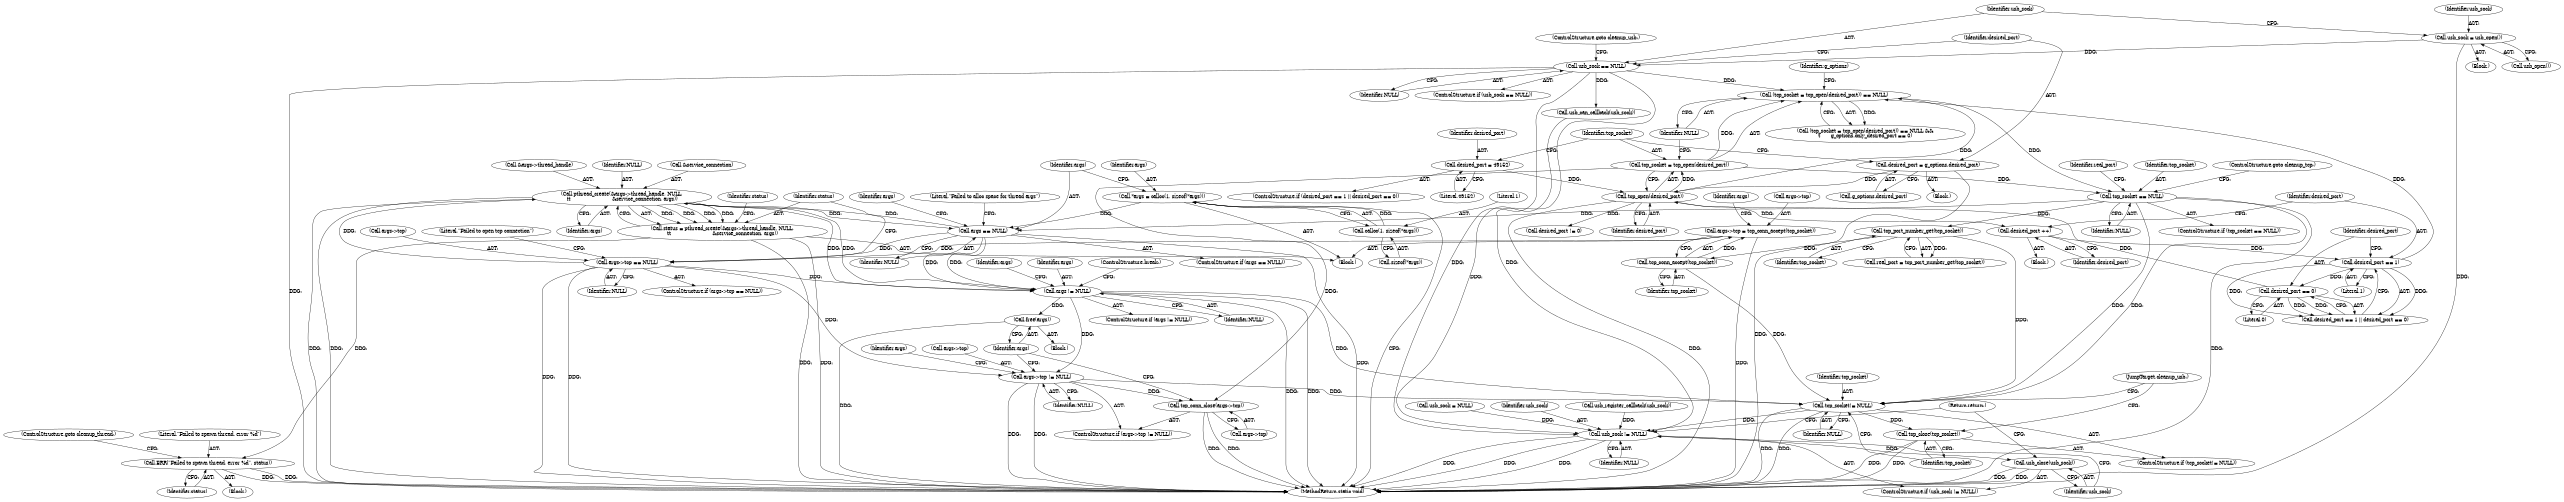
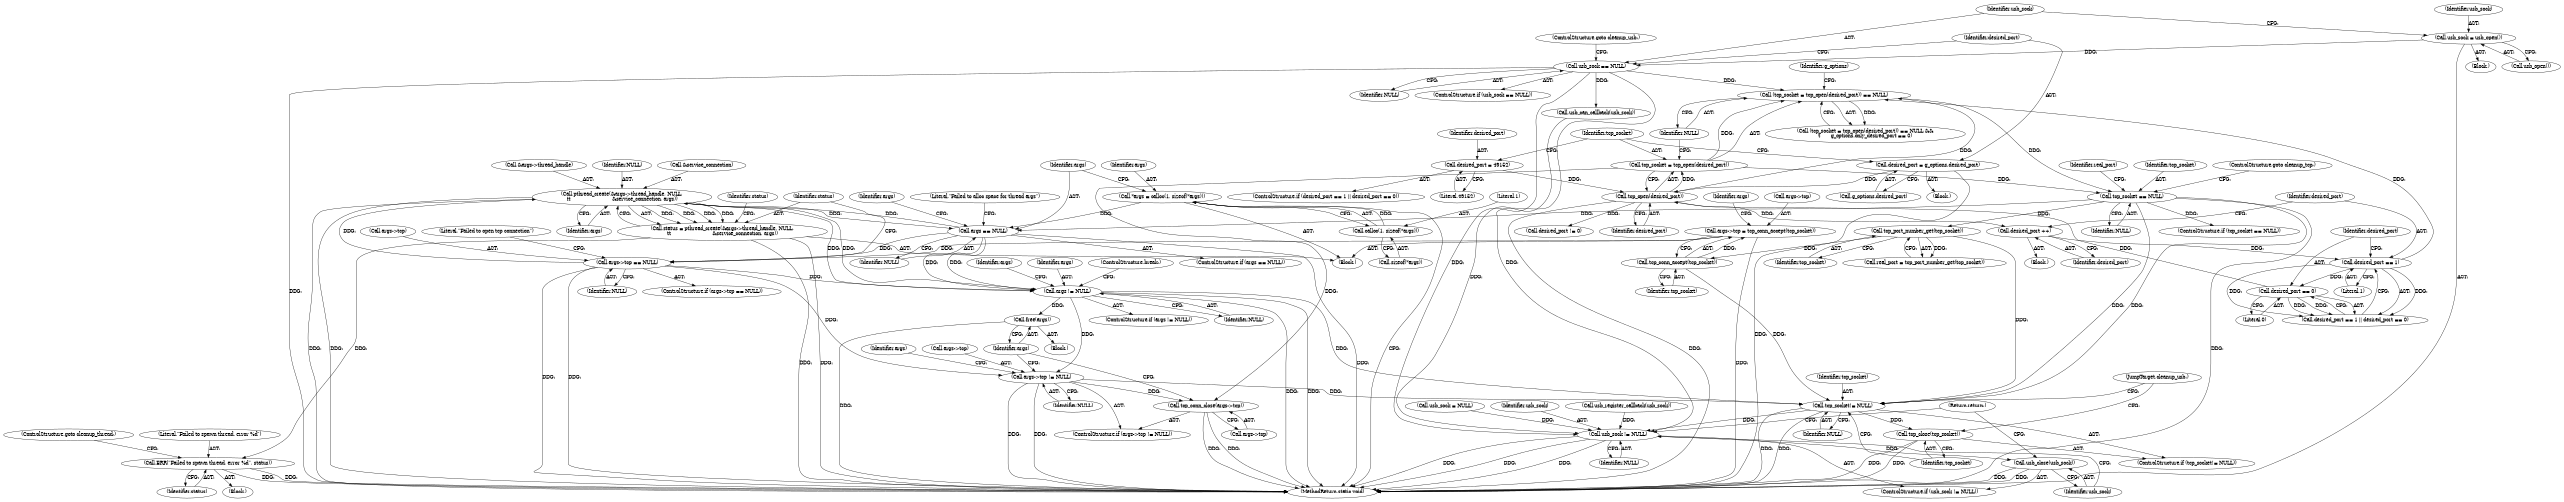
(2192, 214) -> (2192, 214)
(2464, 277) -> (2464, 277)
